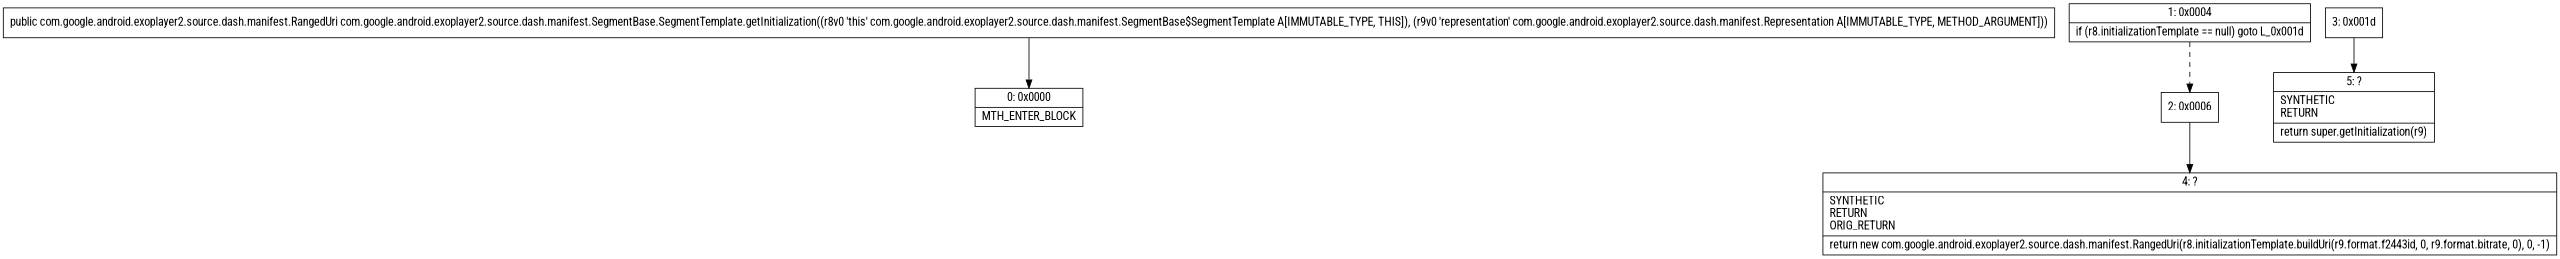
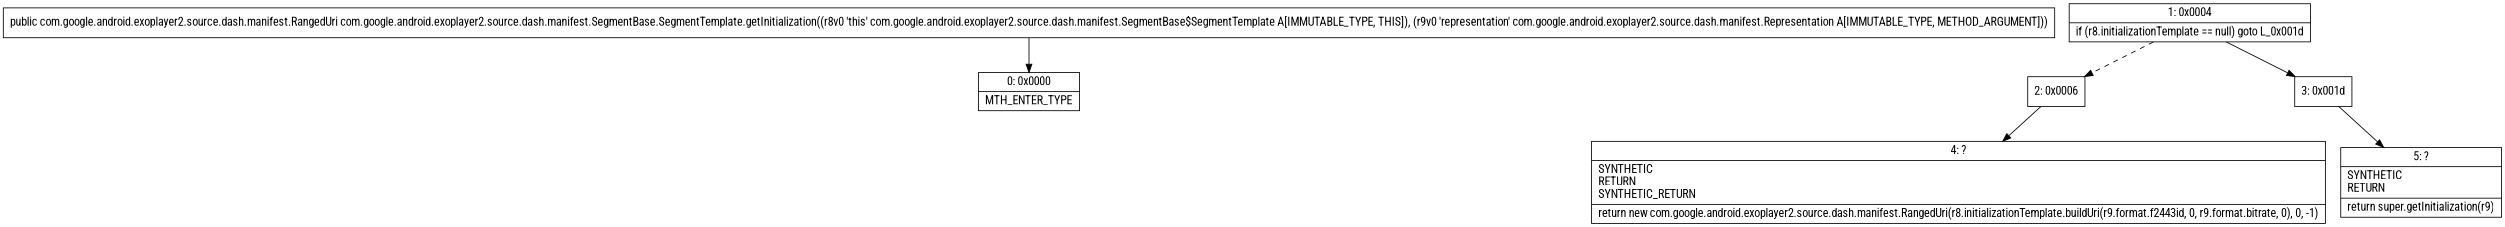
none -> (2257, 57)
(1029, 116) -> (1029, 101)
(1863, 226) -> (1647, 194)
